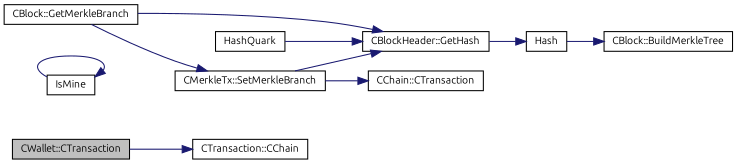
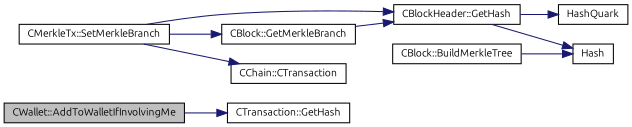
(319, 41) -> (534, 15)
(580, 41) -> (542, 54)
(143, 49) -> (190, 34)
(71, 85) -> none
(71, 149) -> (94, 113)
(250, 149) -> (289, 113)
